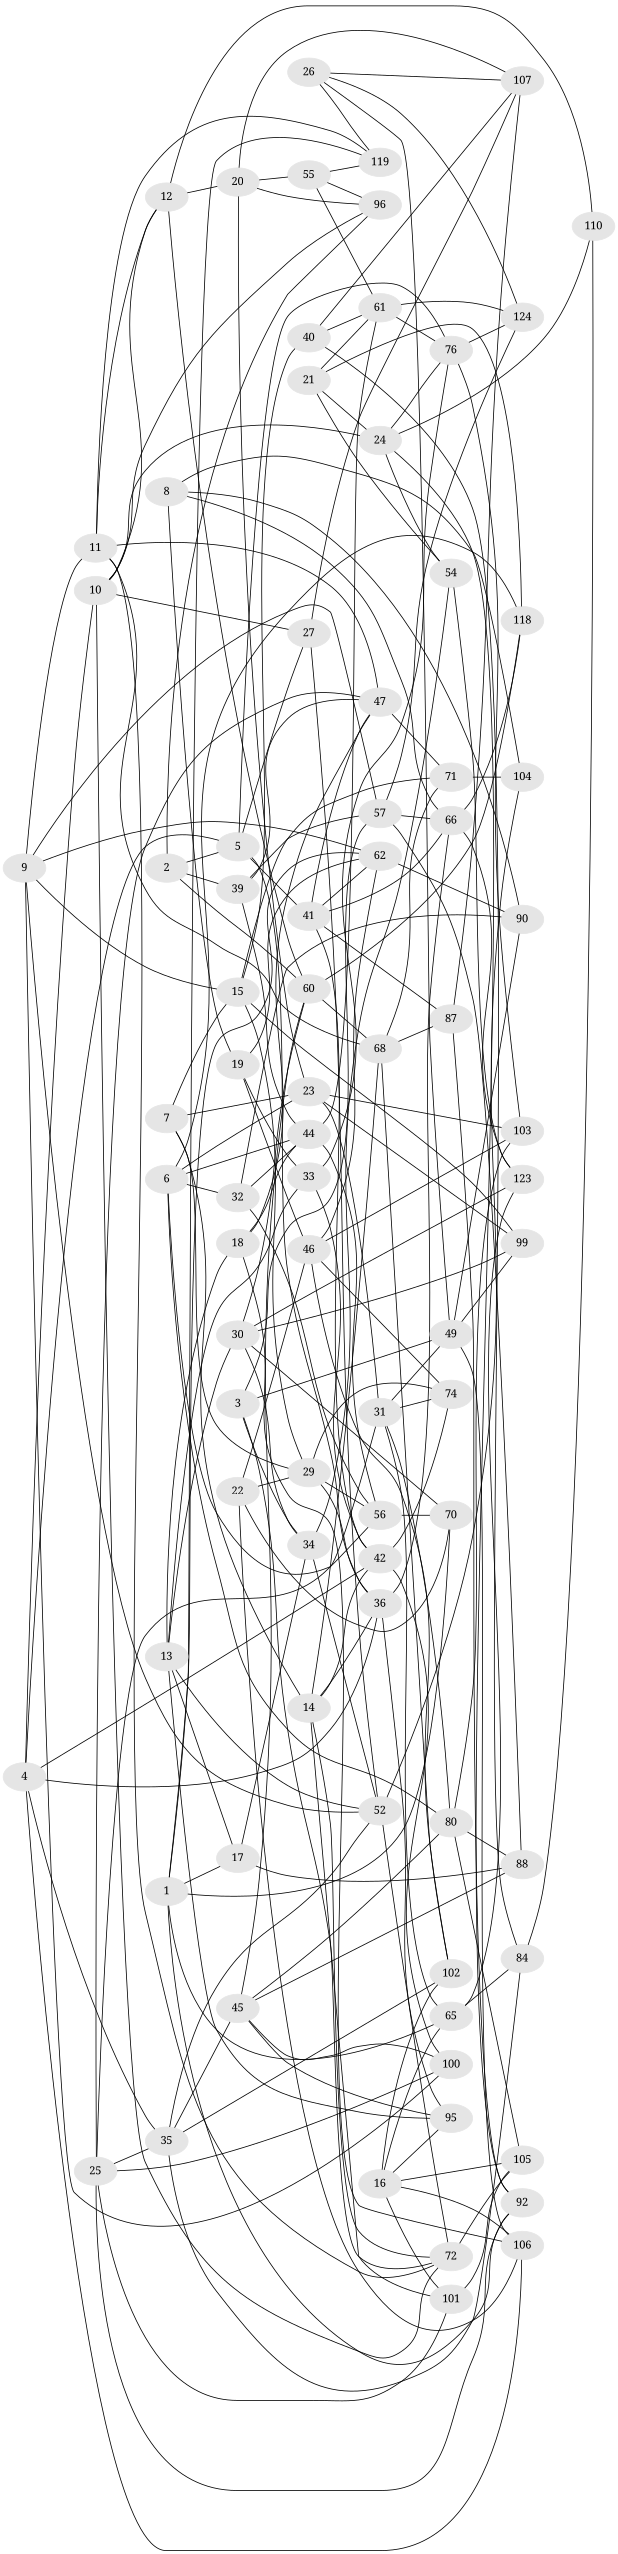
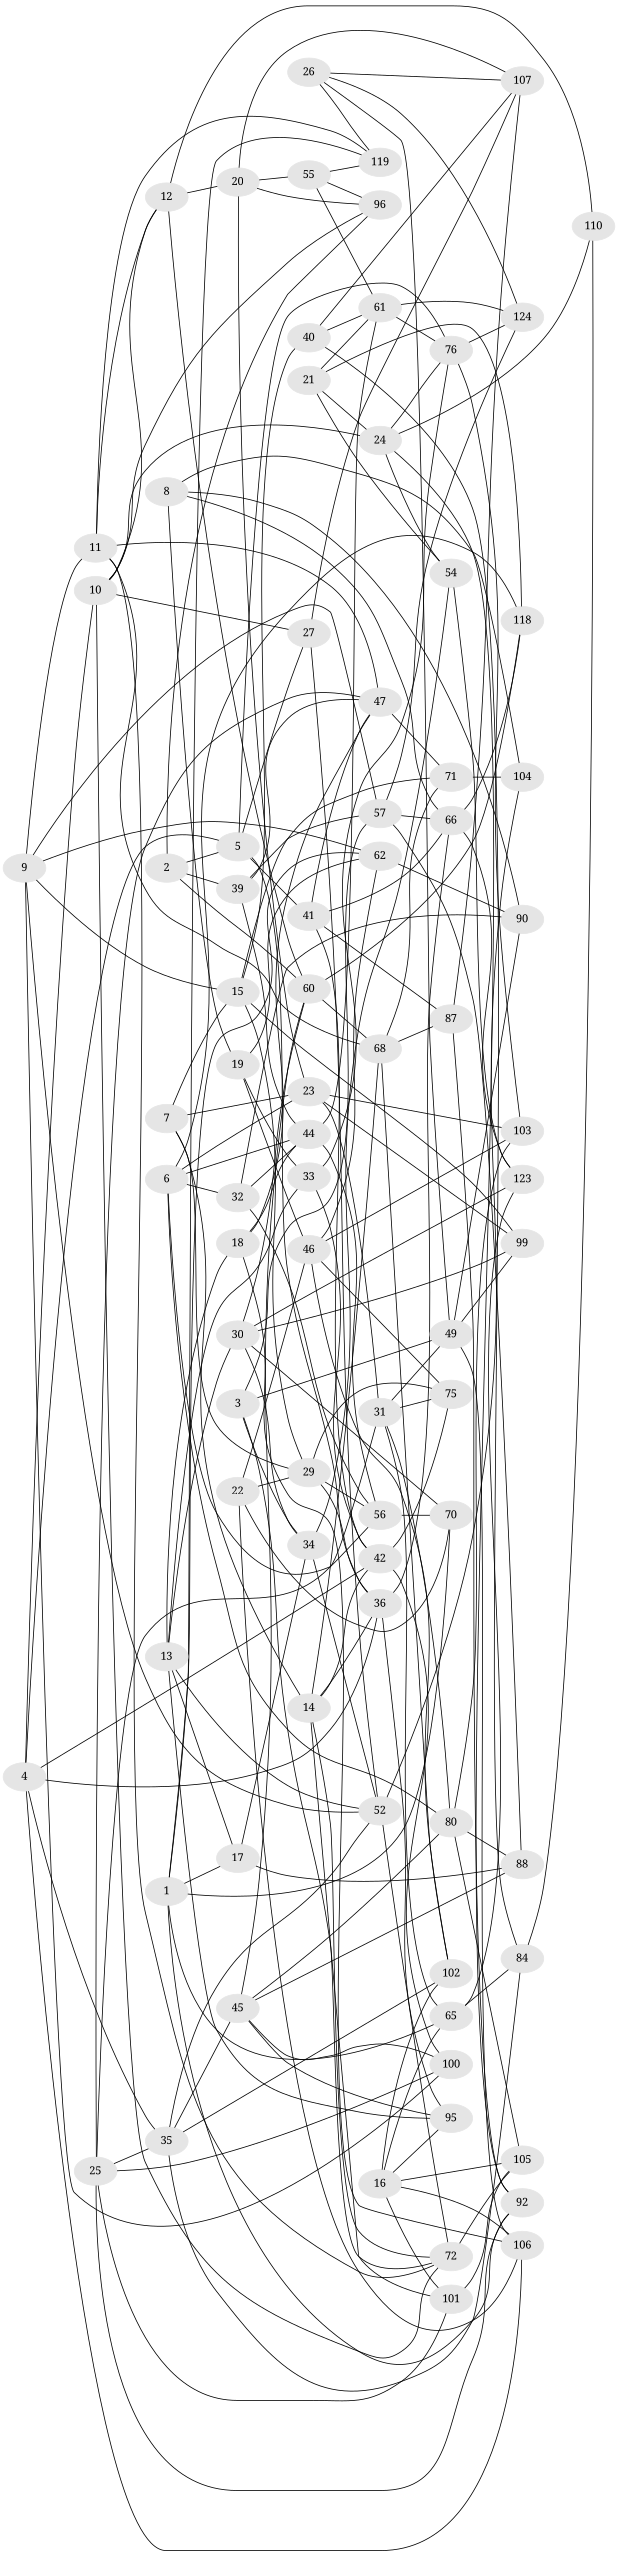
(337, 893) -> none
(451, 1394) -> (451, 1394)
